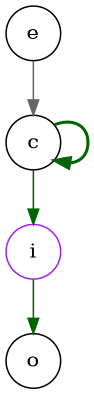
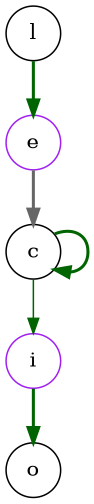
none -> (33, 33)
(33, 33) -> (33, 143)
(33, 81) -> (33, 190)
(33, 299) -> (33, 408)
